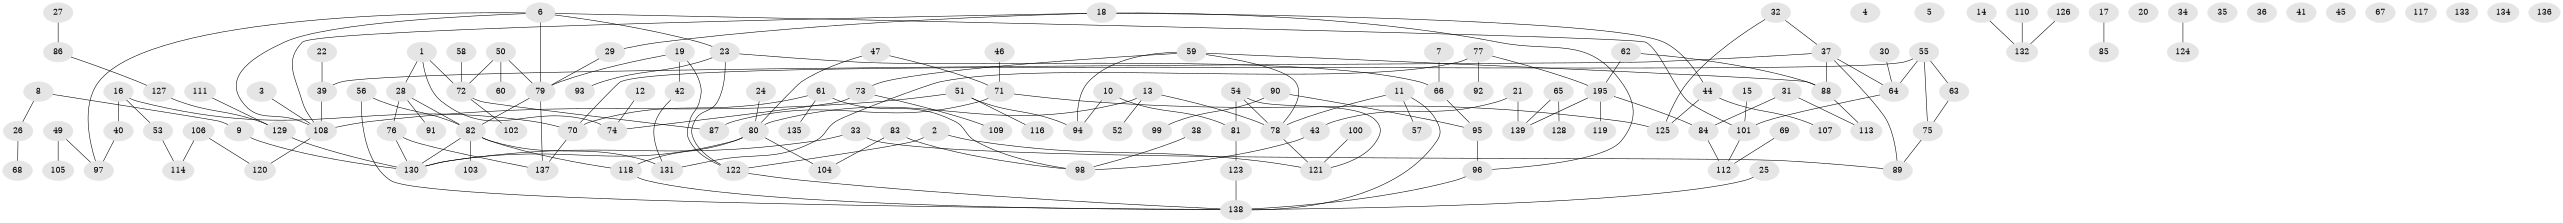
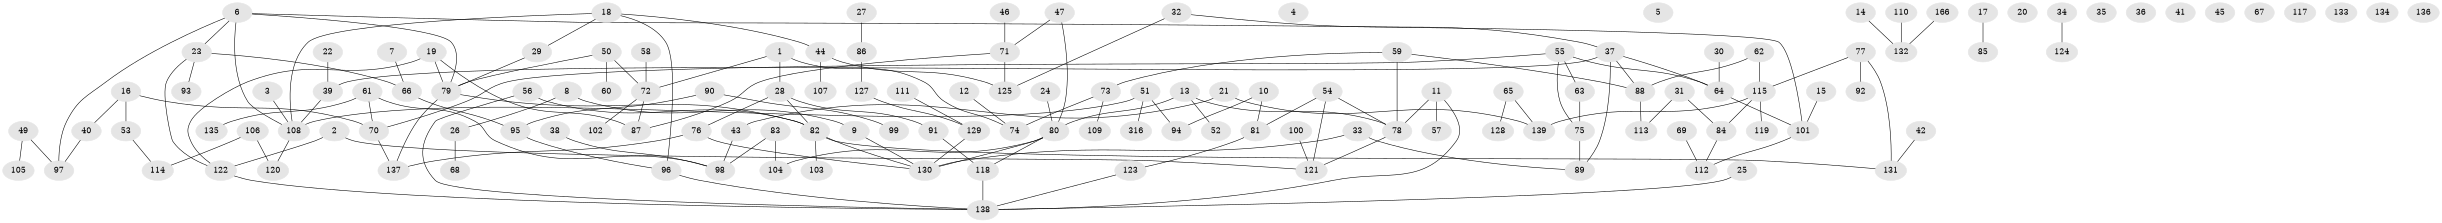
(2063, 13) -> (1942, 13)
(680, 72) -> (547, 111)
(1093, 78) -> none
(1600, 92) -> (1760, 92)
(1037, 131) -> (1136, 131)
(559, 159) -> (950, 145)
